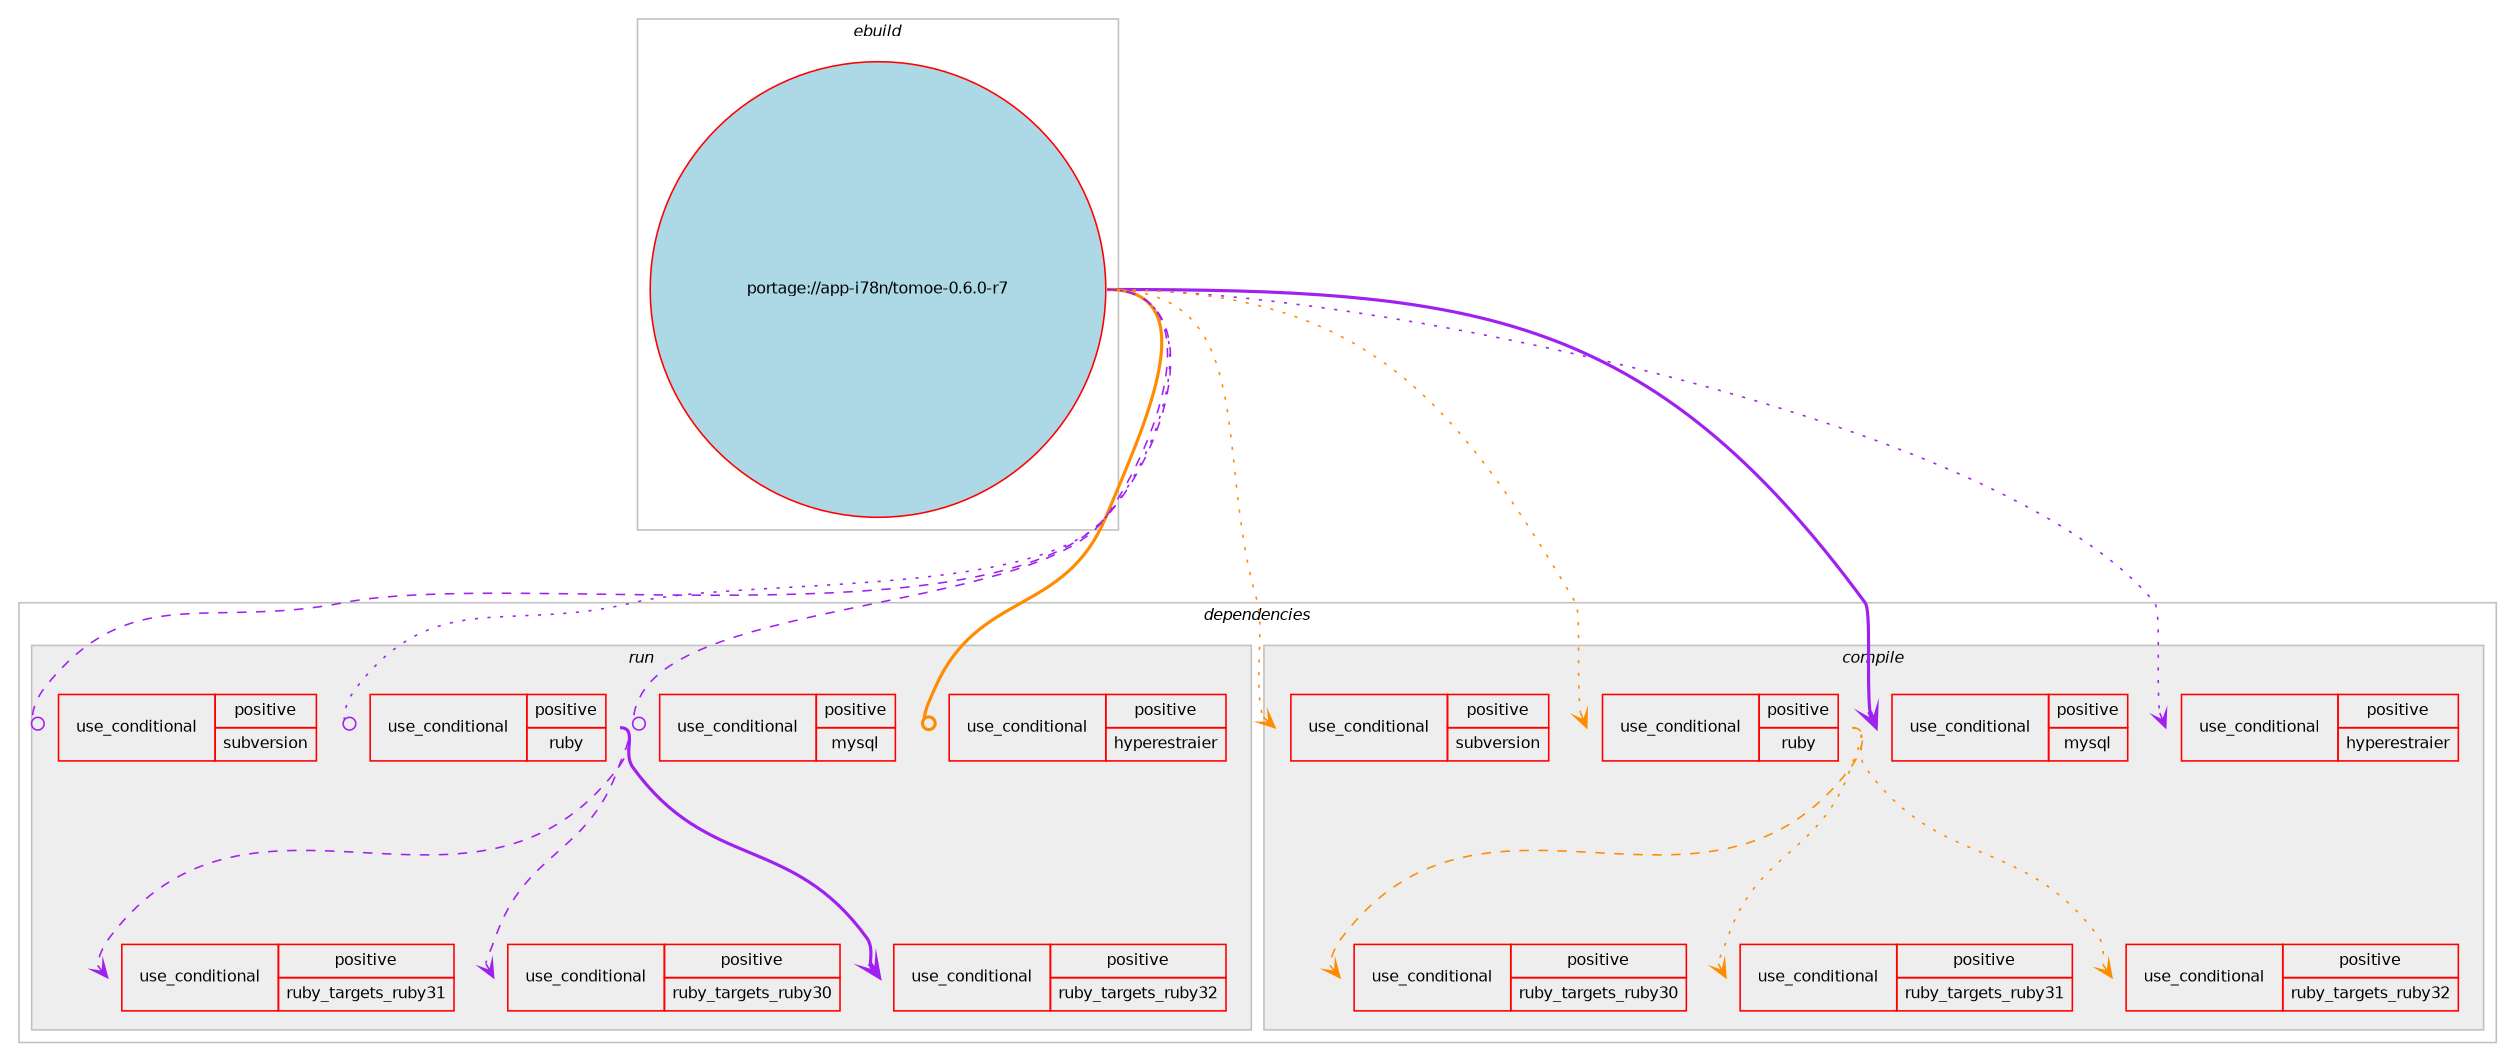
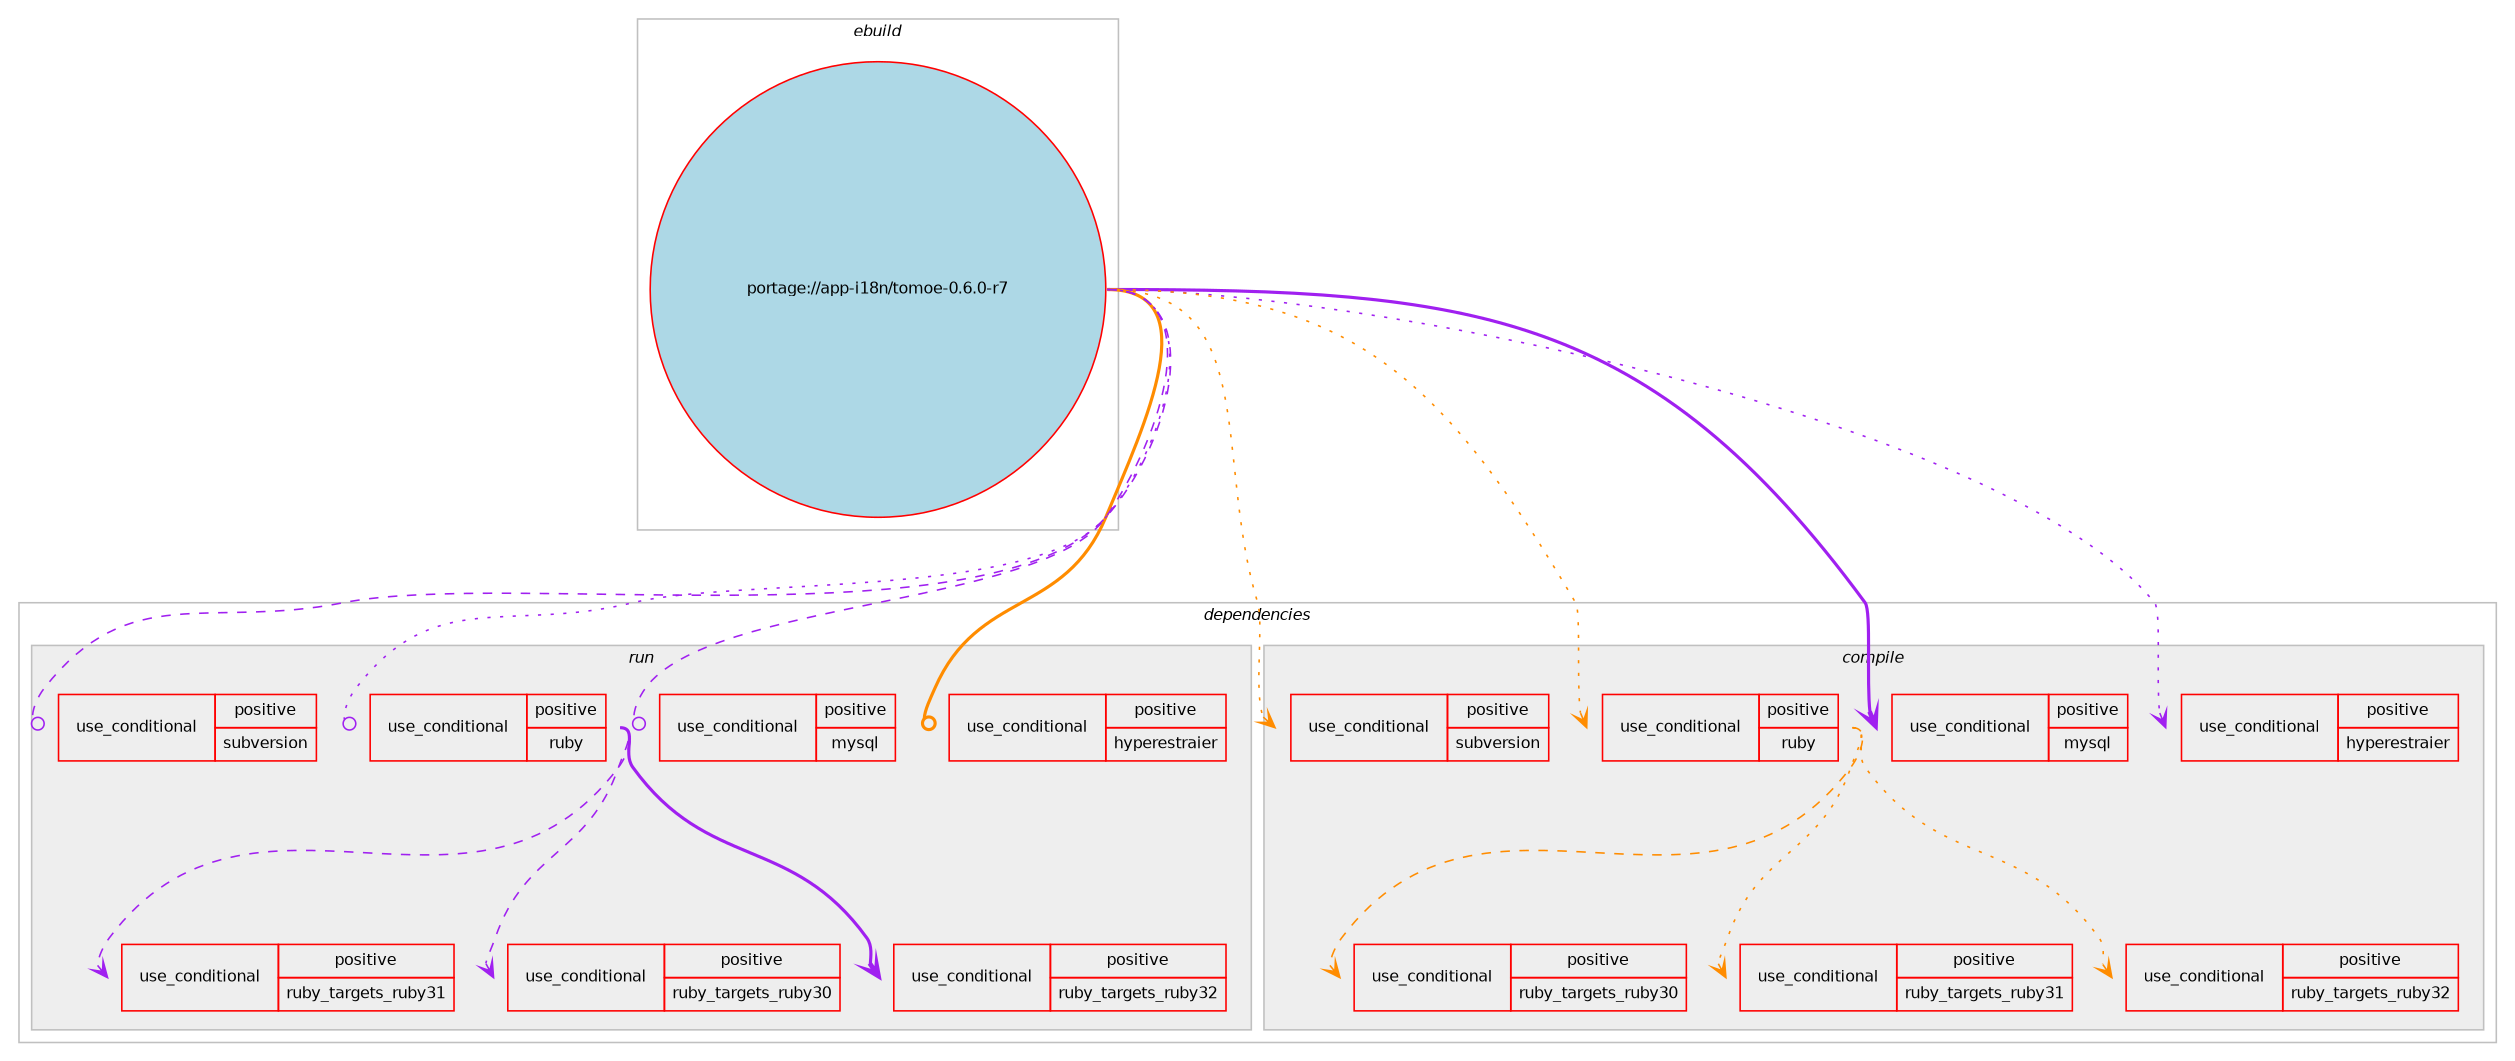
(878, 289) -> (878, 289)
